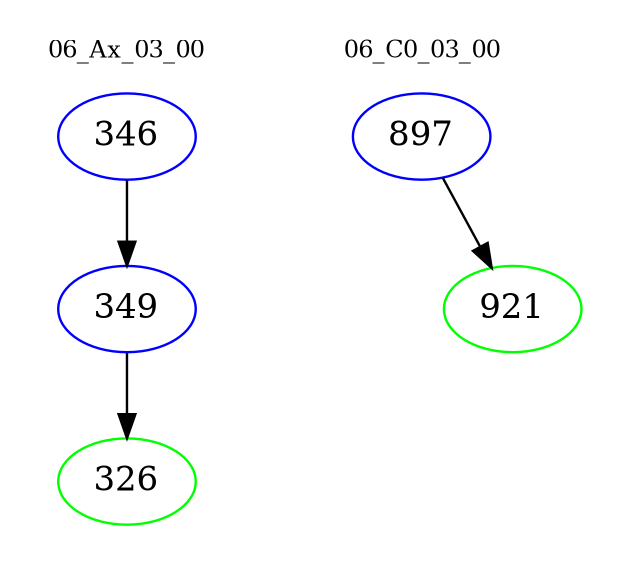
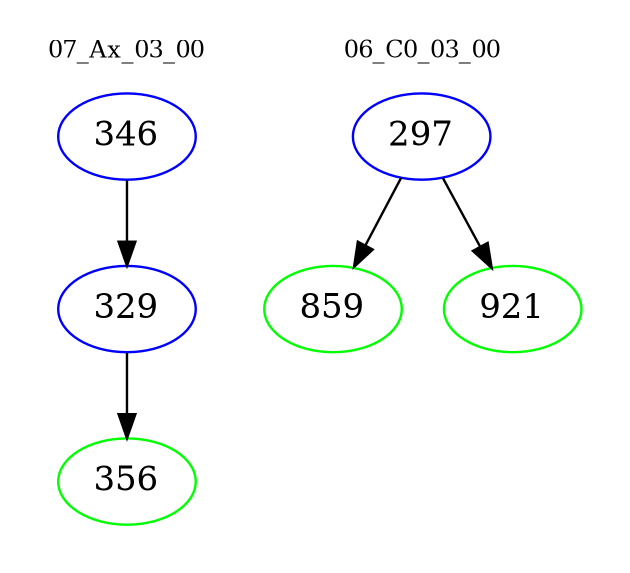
(127, 52) -> (127, 52)
(422, 137) -> (422, 137)
(127, 309) -> (127, 309)
none -> (333, 309)
(127, 482) -> (127, 482)
